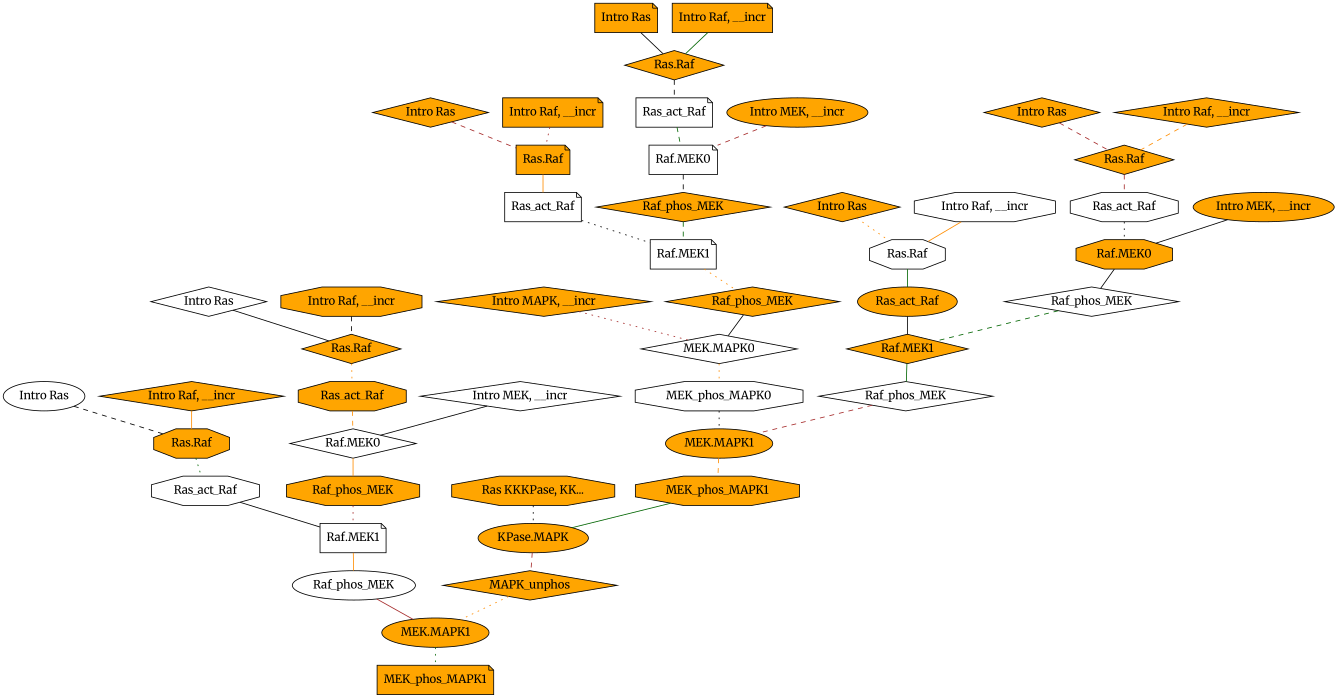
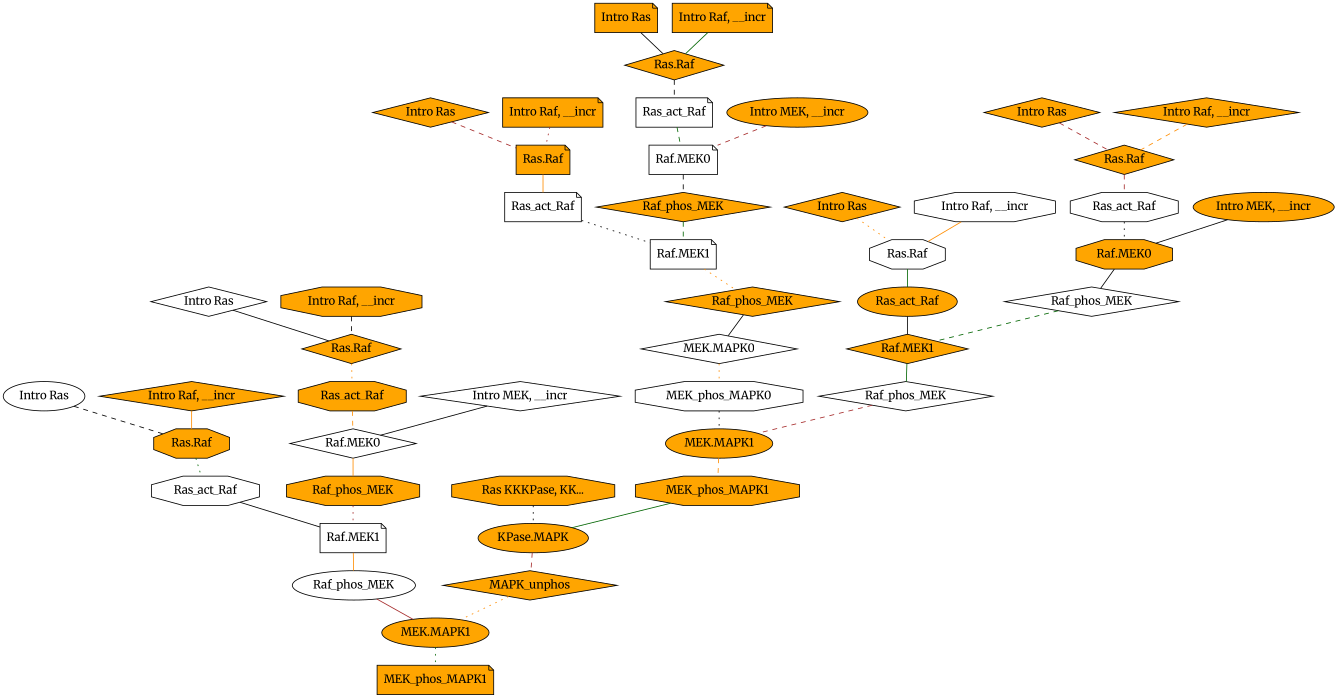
(544, 302) -> none
